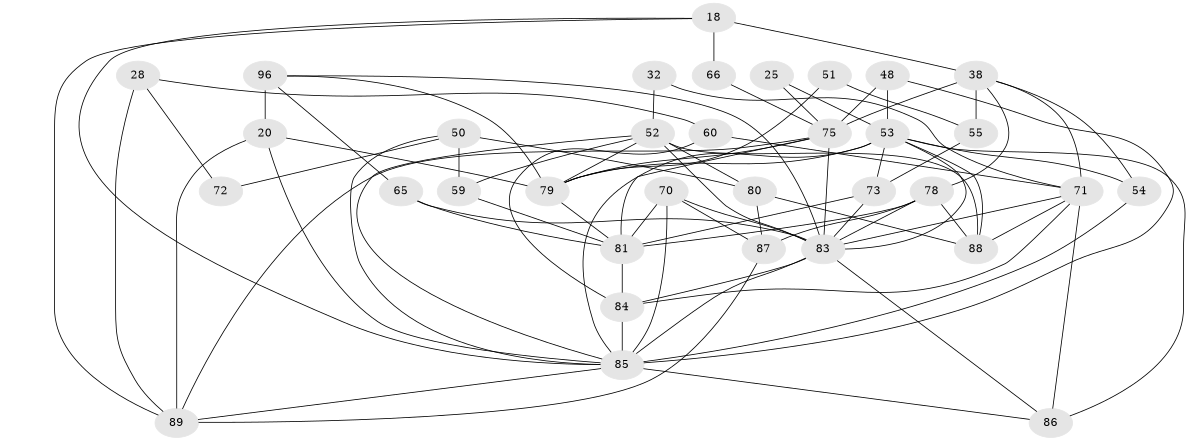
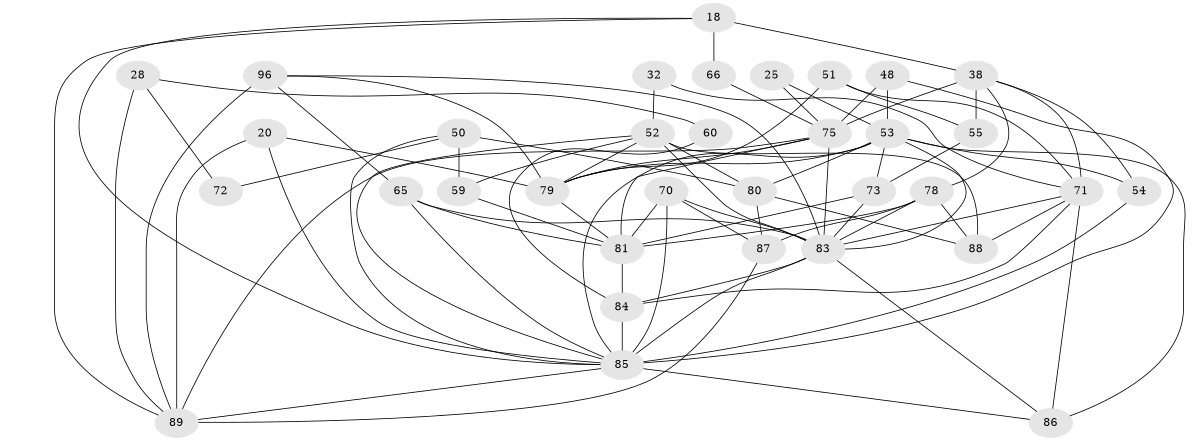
(265, 105) -> (148, 231)
(896, 162) -> (971, 106)
(958, 166) -> (822, 164)
none -> (499, 292)
